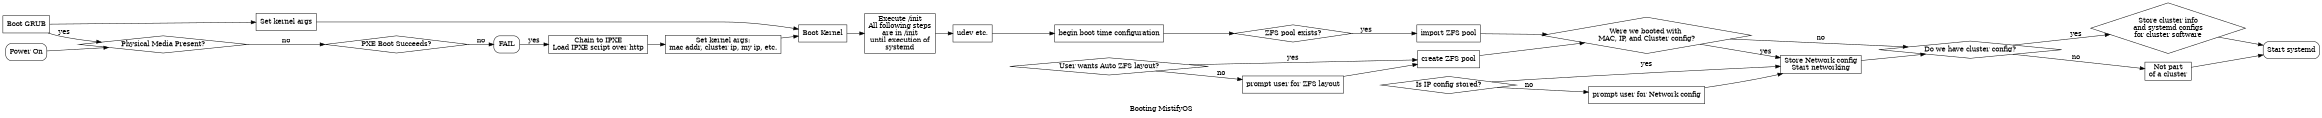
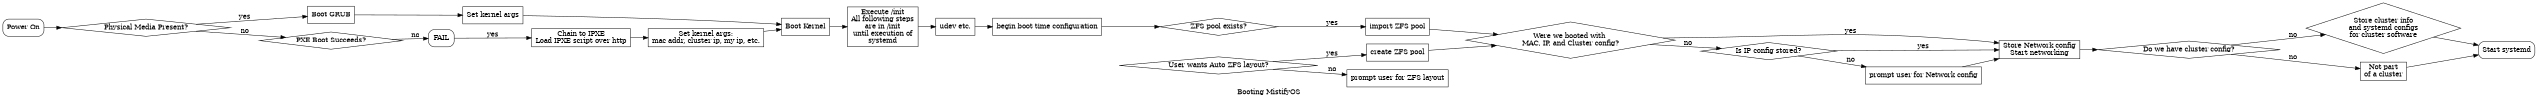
(2076, 34) -> (2293, 35)
(72, 38) -> (249, 20)
(1817, 43) -> (1683, 46)
(1378, 71) -> none
